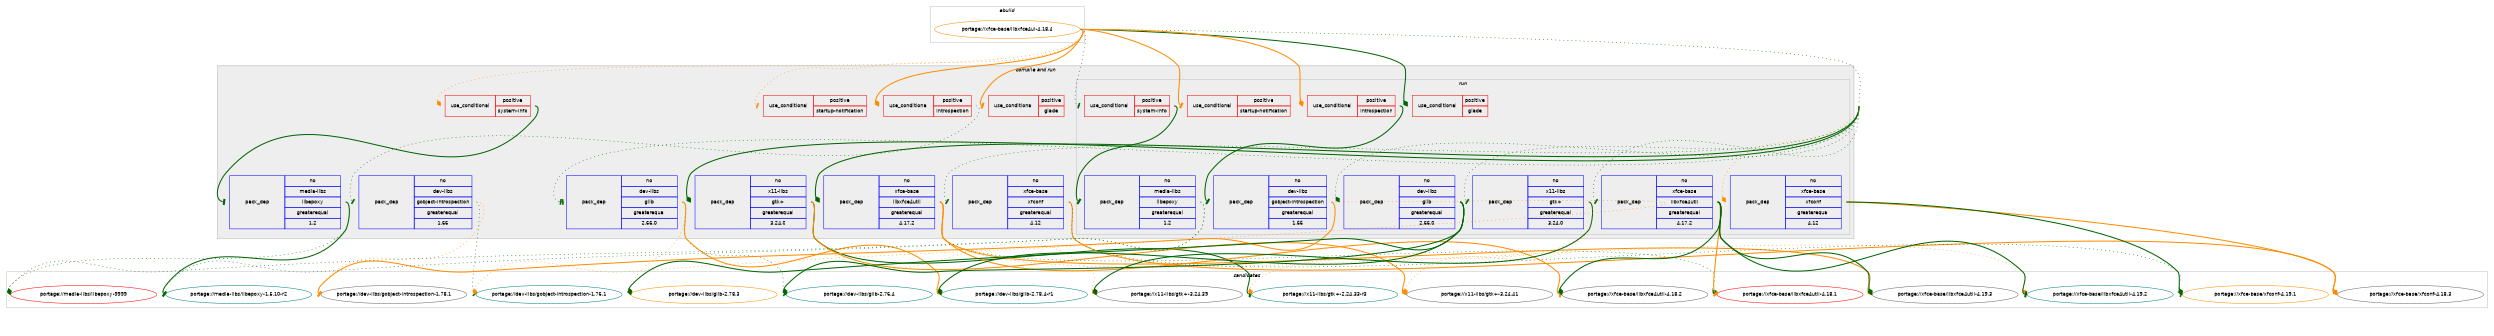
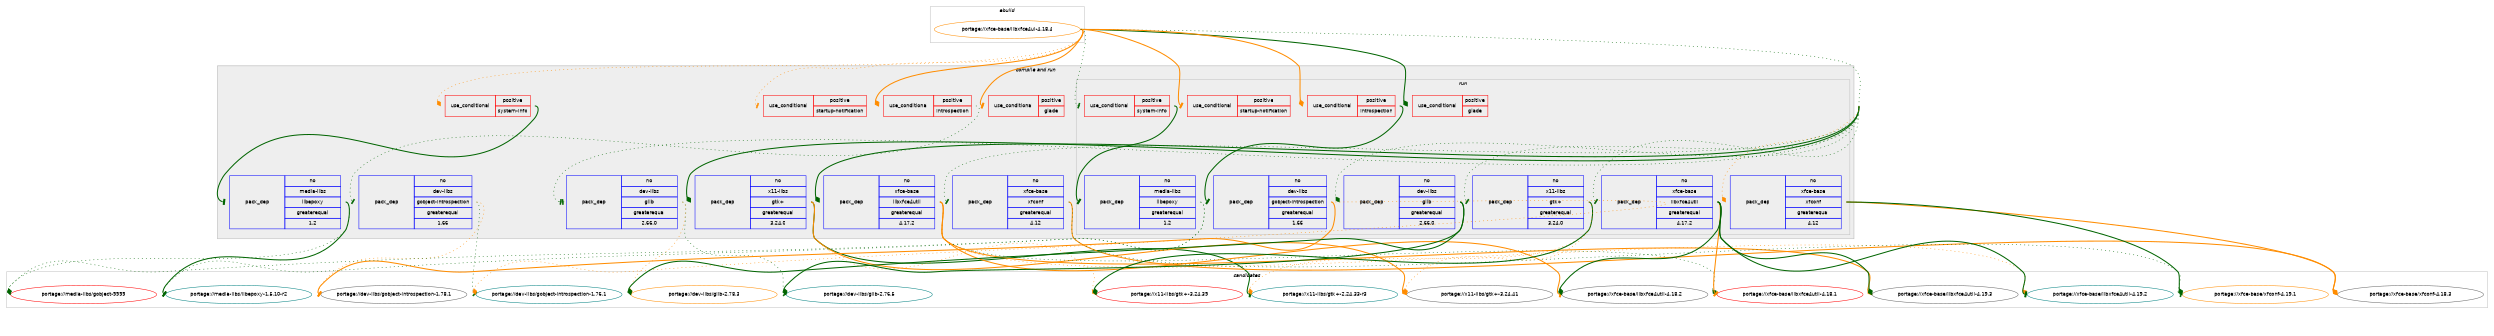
(84, 295) -> (84, 295)
(859, 295) -> (859, 295)
(1014, 295) -> none
(1170, 295) -> (1170, 295)
